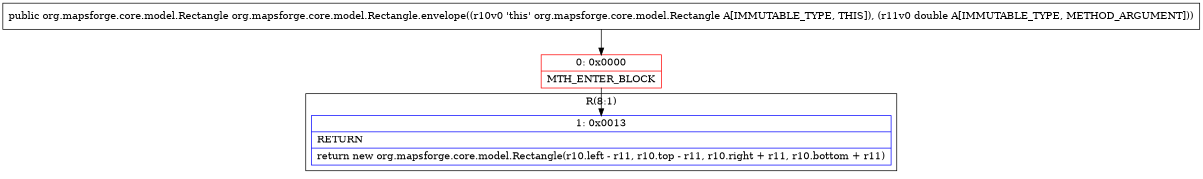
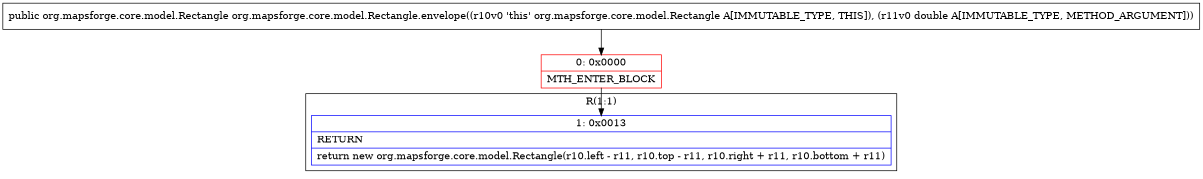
(601, 102) -> (601, 102)
